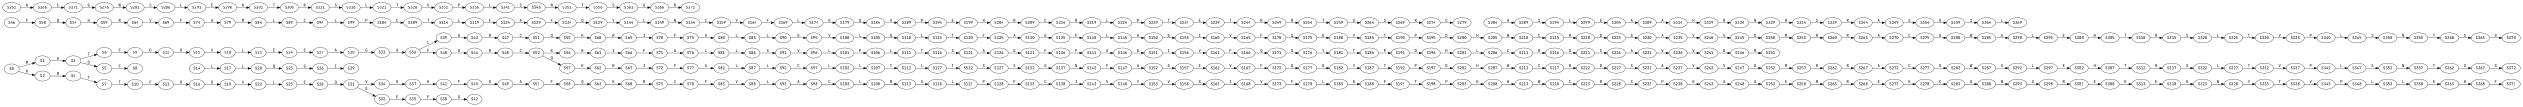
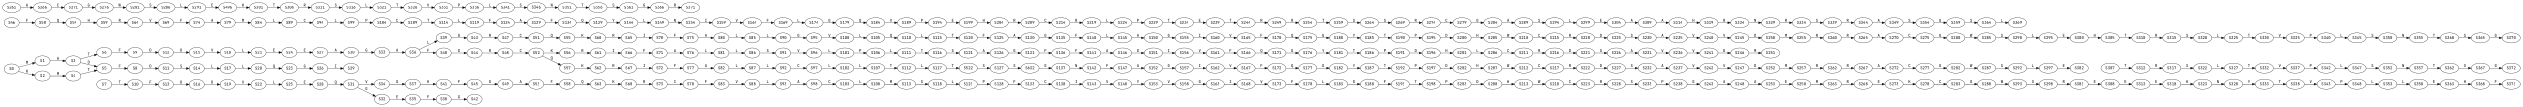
(228, 8) -> (228, 8)
none -> (1476, 23)
none -> (166, 68)
(1030, 68) -> (1030, 68)
(2093, 68) -> none
(87, 80) -> (87, 73)
